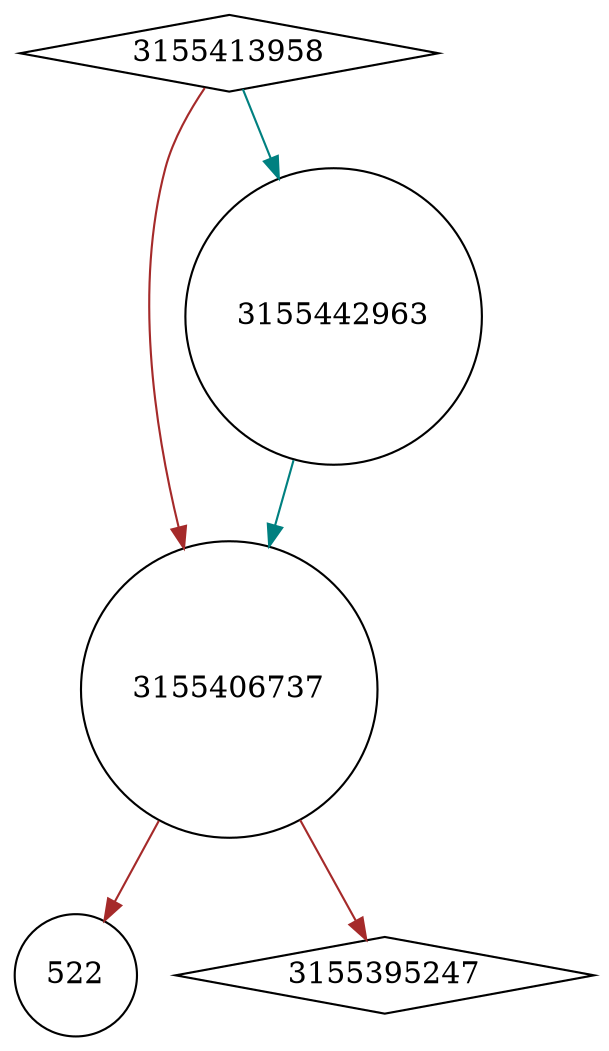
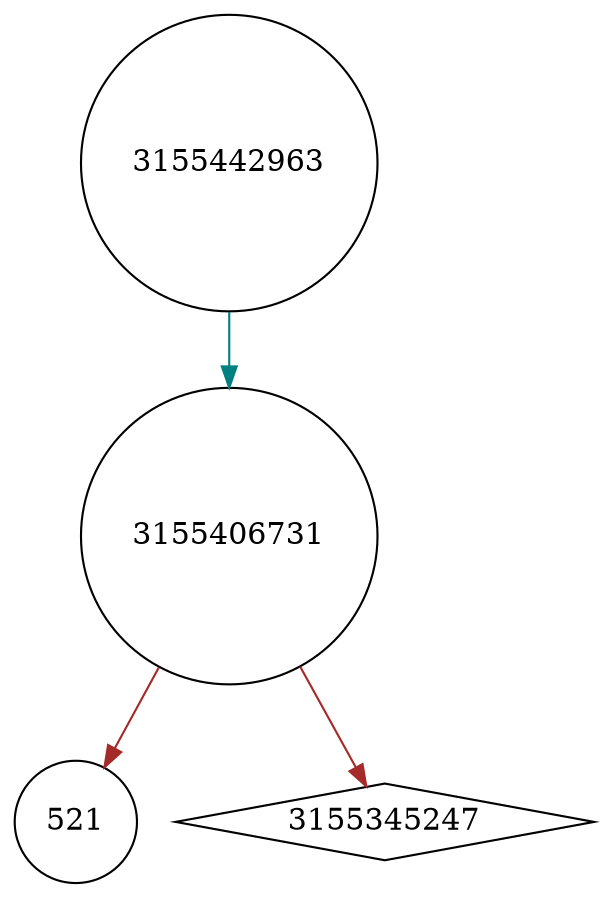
(229, 53) -> none
(229, 690) -> (229, 536)
(76, 975) -> (76, 822)
(385, 975) -> (385, 822)
